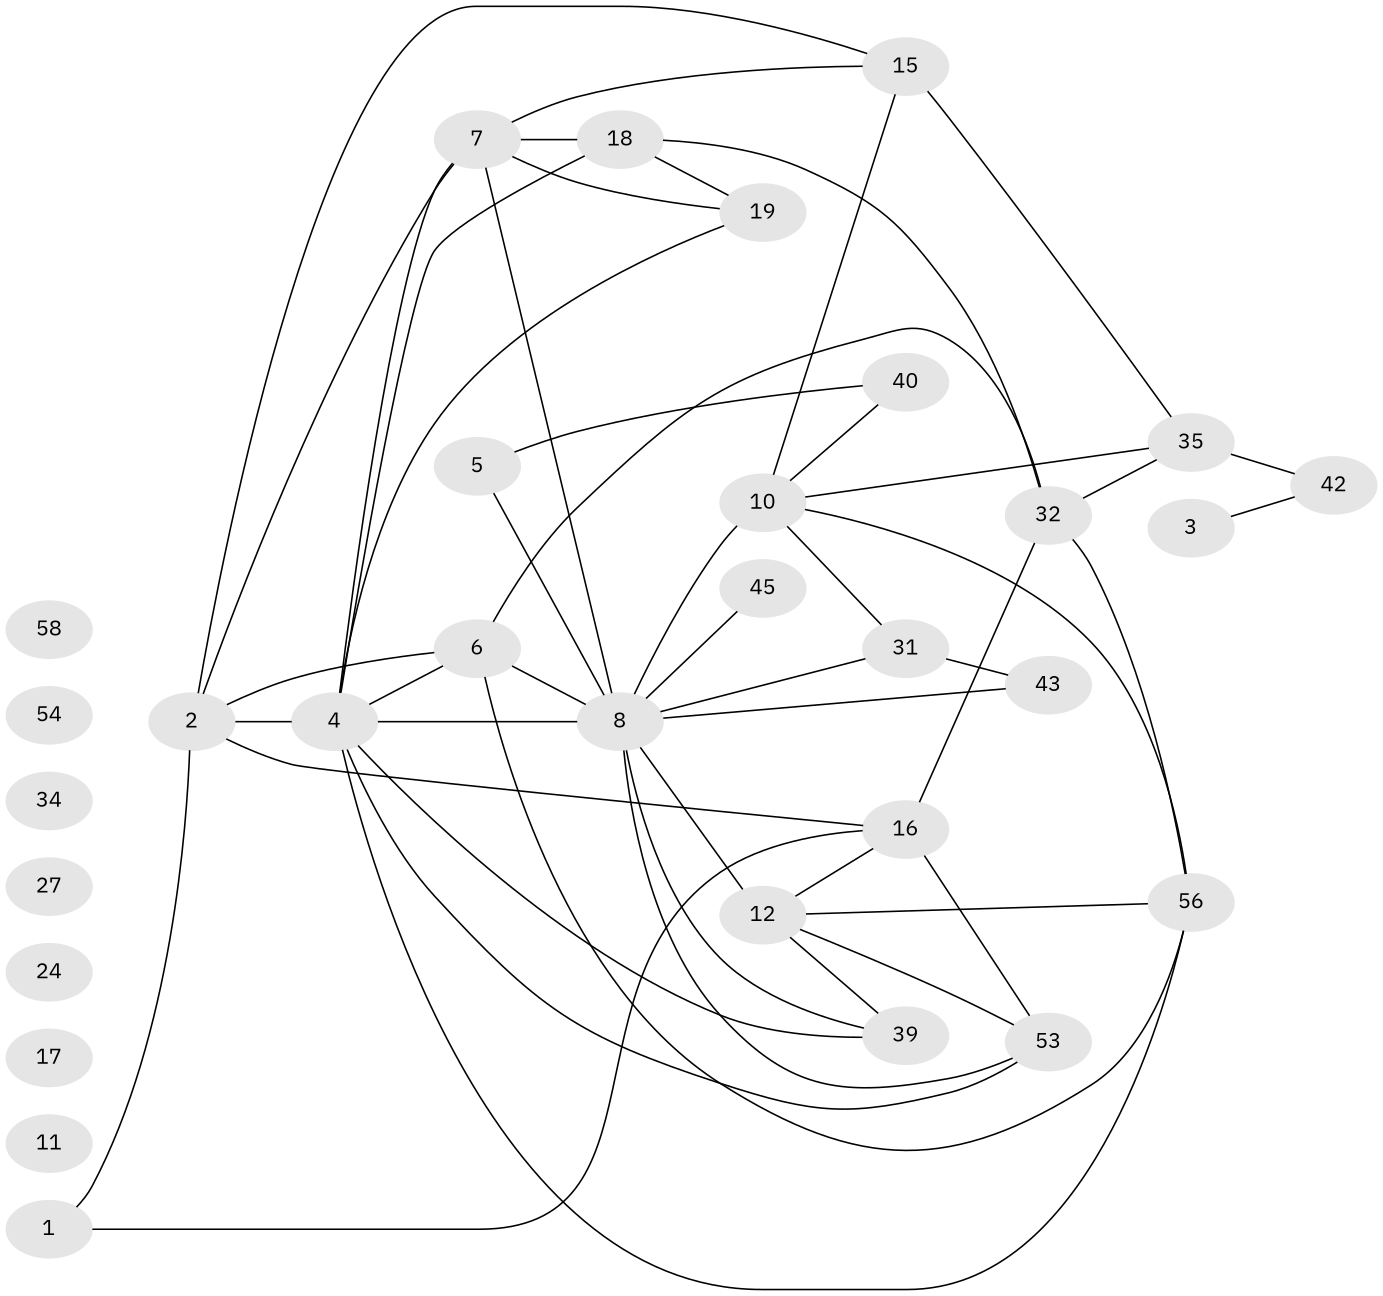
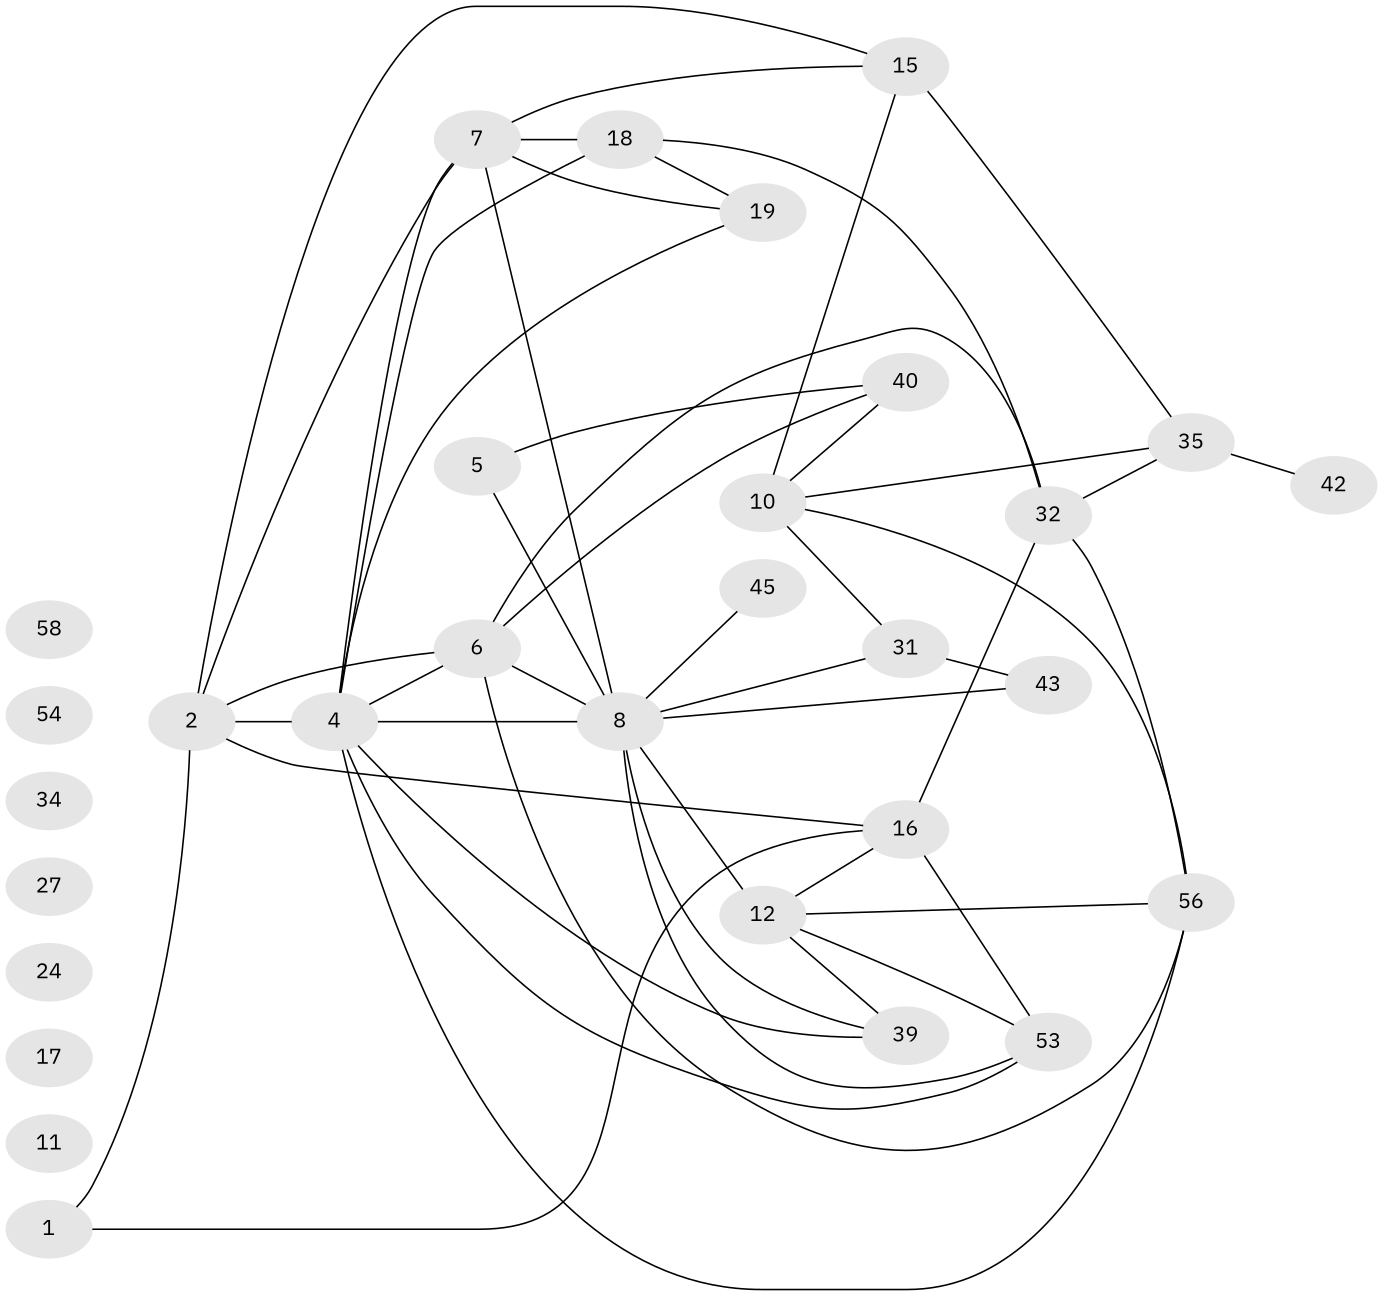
none -> (673, 490)
(1191, 528) -> none
(680, 607) -> none
